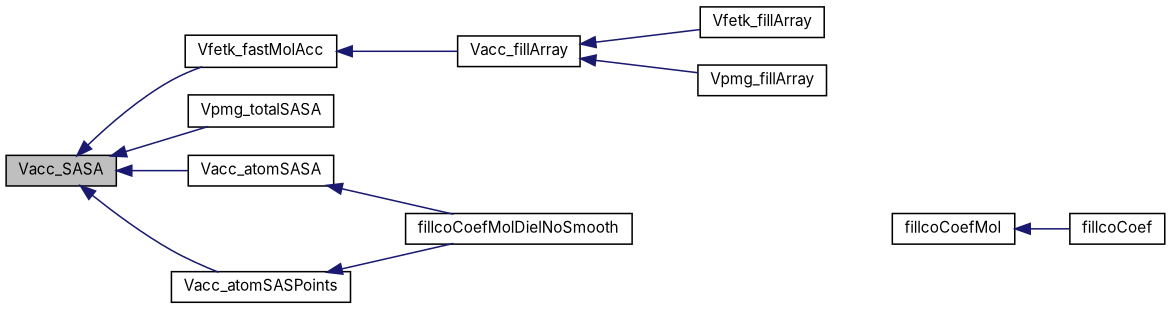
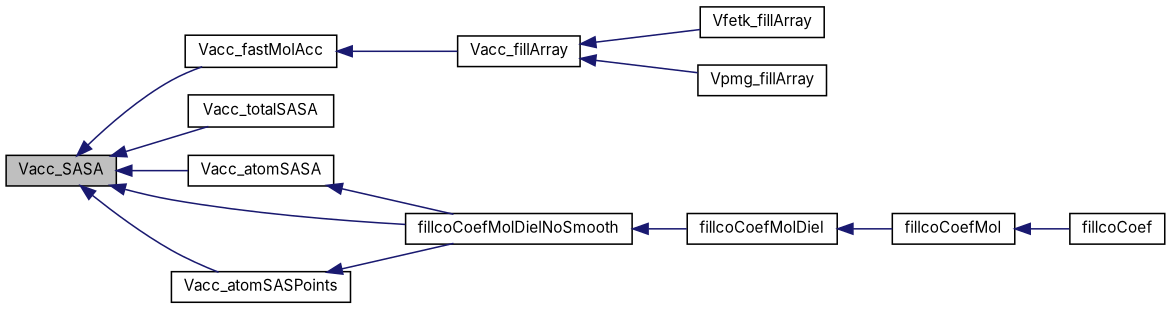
(261, 51) -> (261, 51)
(261, 111) -> (261, 111)
none -> (264, 213)
none -> (762, 229)
